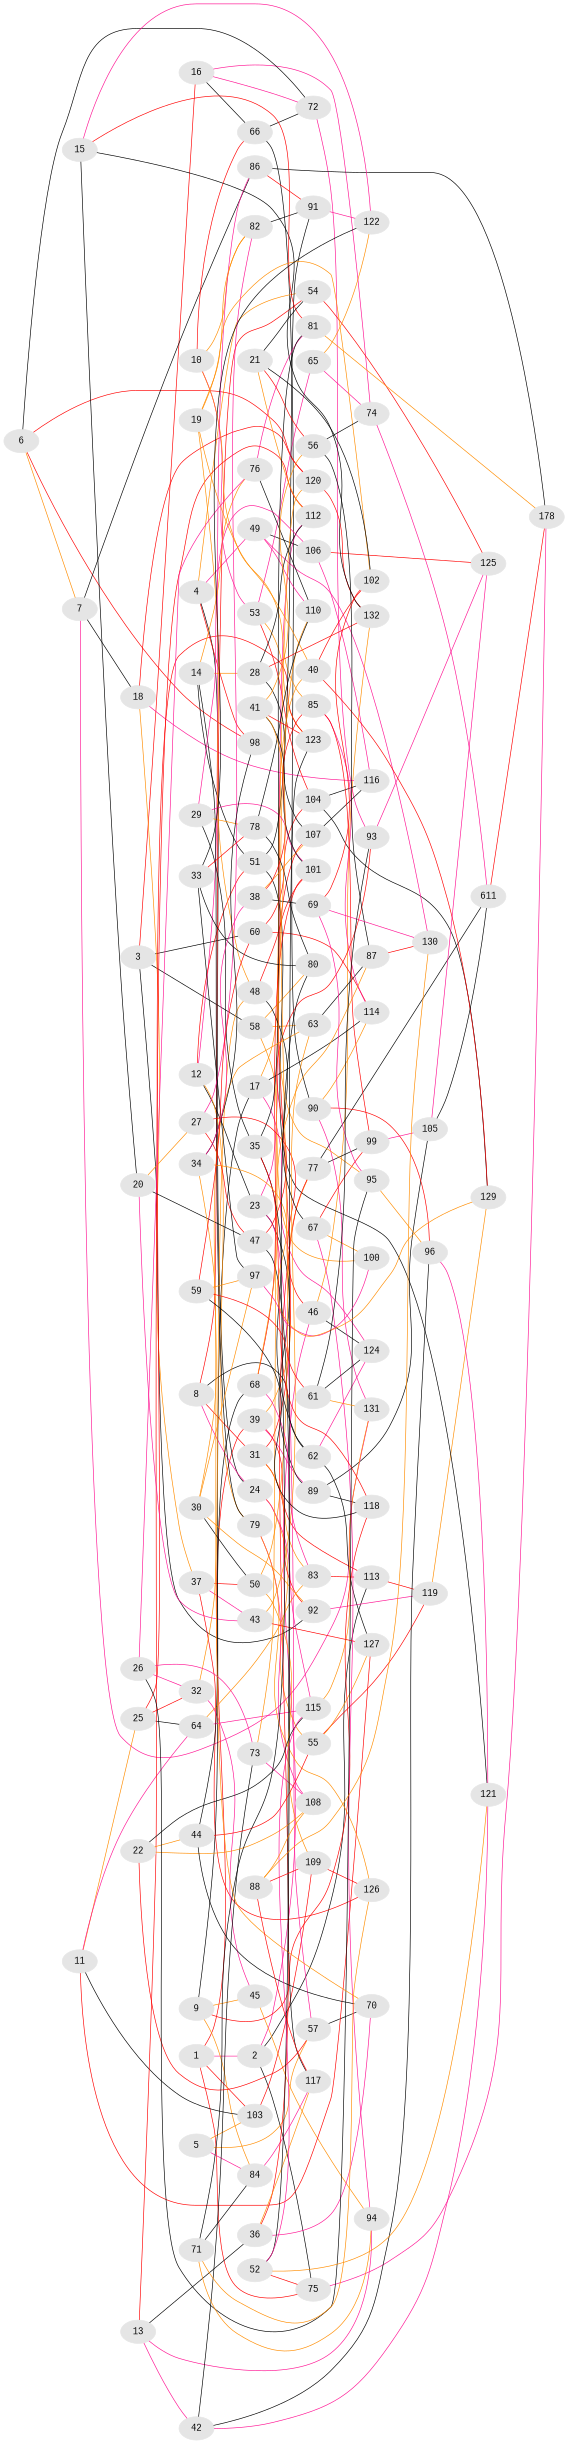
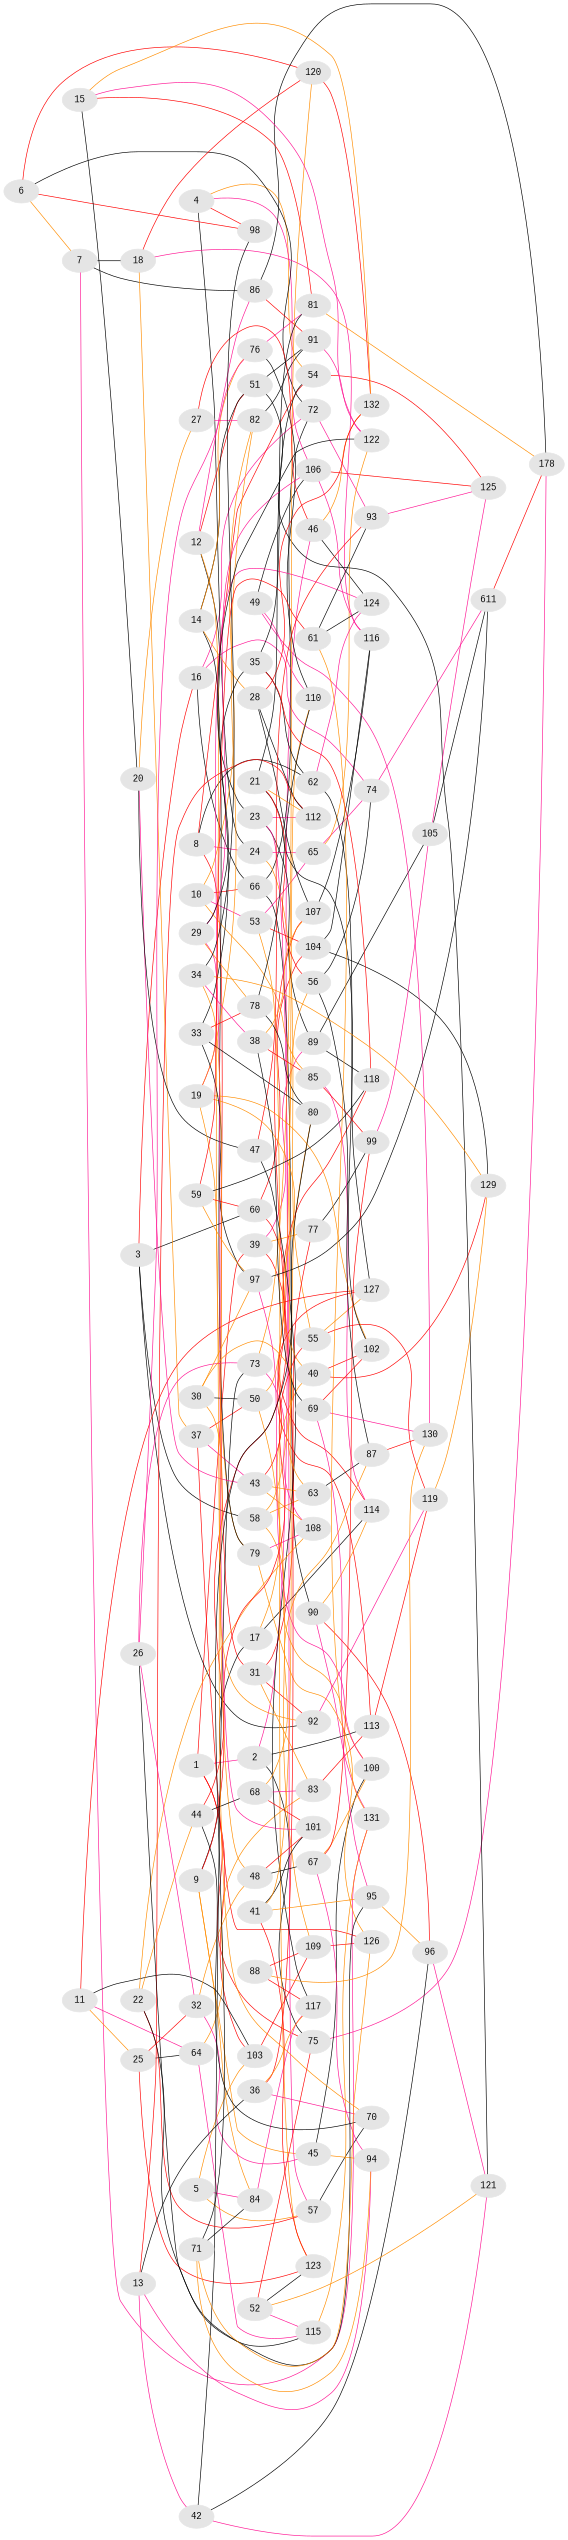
(297, 381) -> (344, 92)
(226, 561) -> (281, 227)
(401, 1033) -> (444, 975)
(224, 1183) -> none
(300, 1270) -> (216, 766)
(297, 1637) -> (284, 853)
(283, 1847) -> (284, 1506)
none -> (336, 1923)
